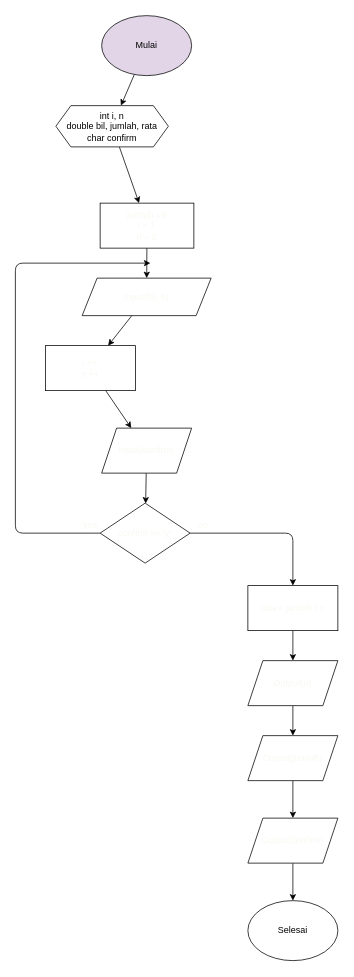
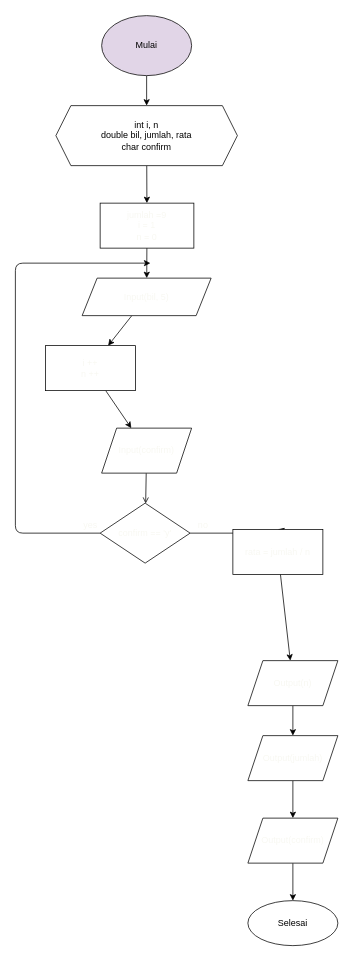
(112, 126) -> (147, 135)
(146, 496) -> (146, 497)
(293, 608) -> (278, 552)
(293, 930) -> (293, 923)
